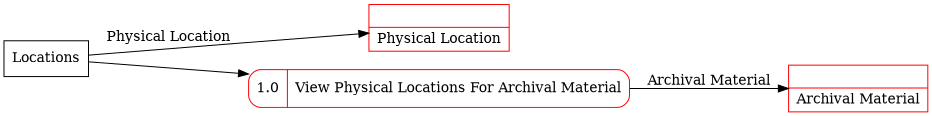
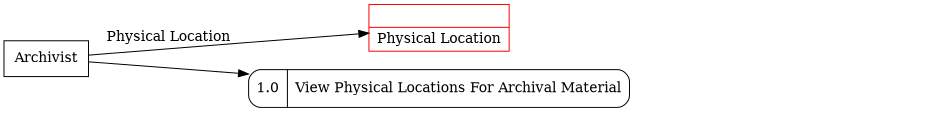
(46, 59) -> (46, 59)
(439, 89) -> (439, 89)
(858, 89) -> none
